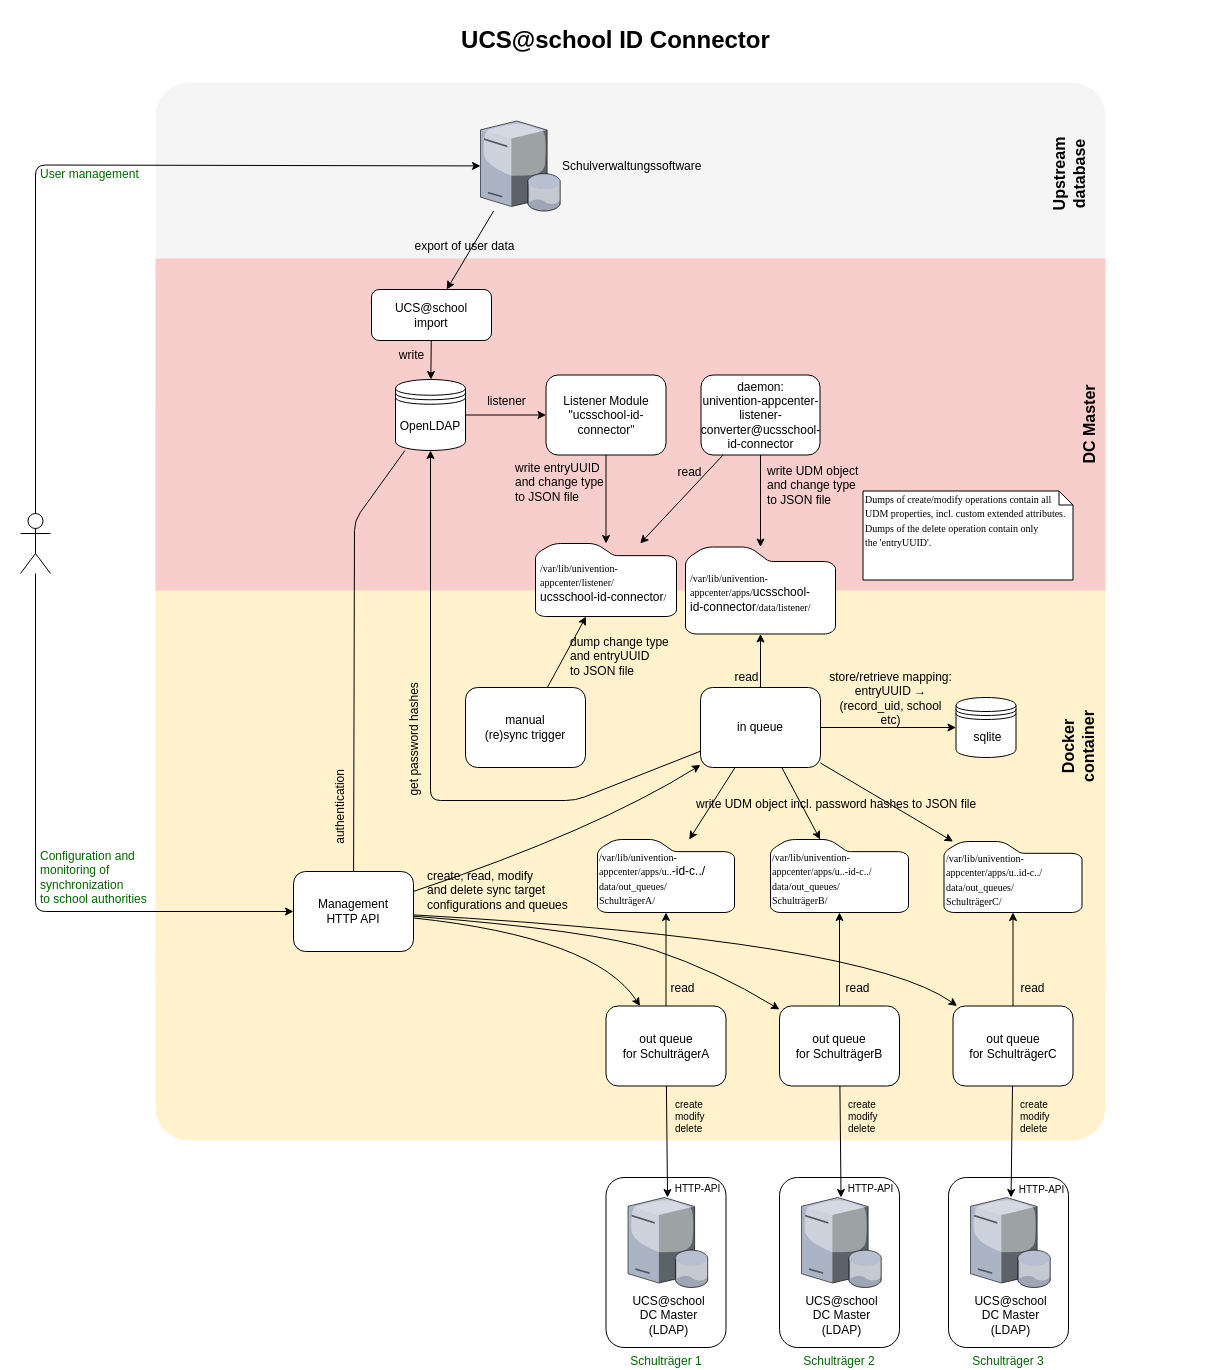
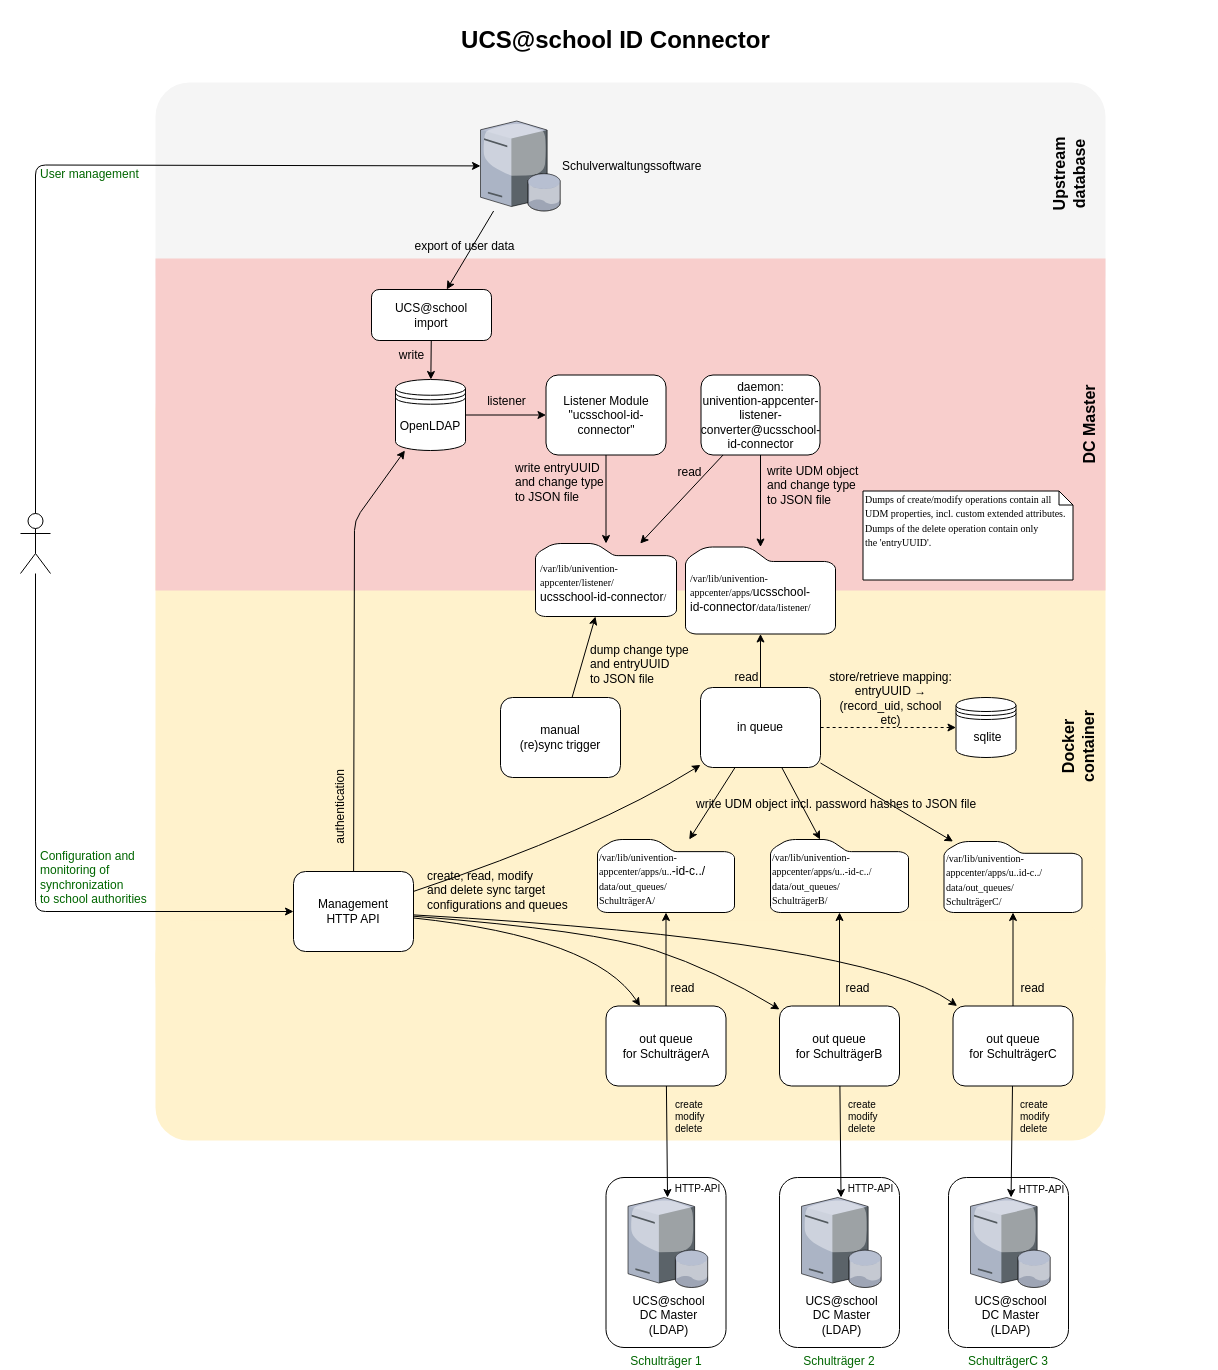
(402, 455) -> (400, 457)
(526, 728) -> (561, 738)
(885, 728) -> (885, 728)
(431, 758) -> none
(1009, 1362) -> (1009, 1362)
